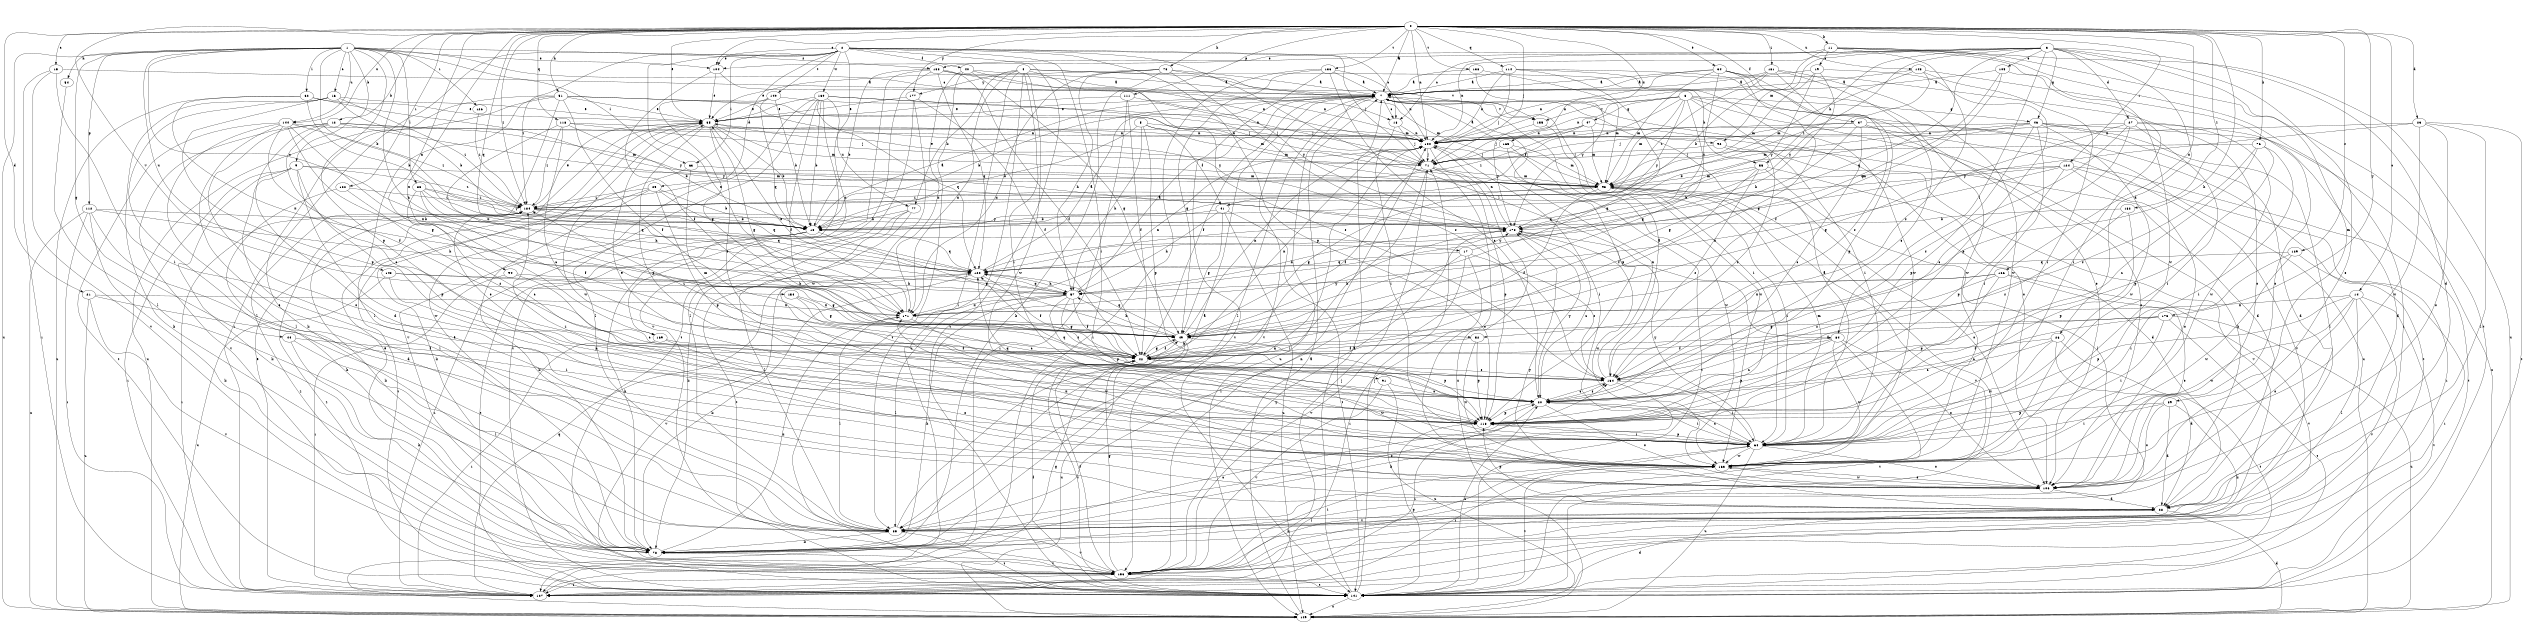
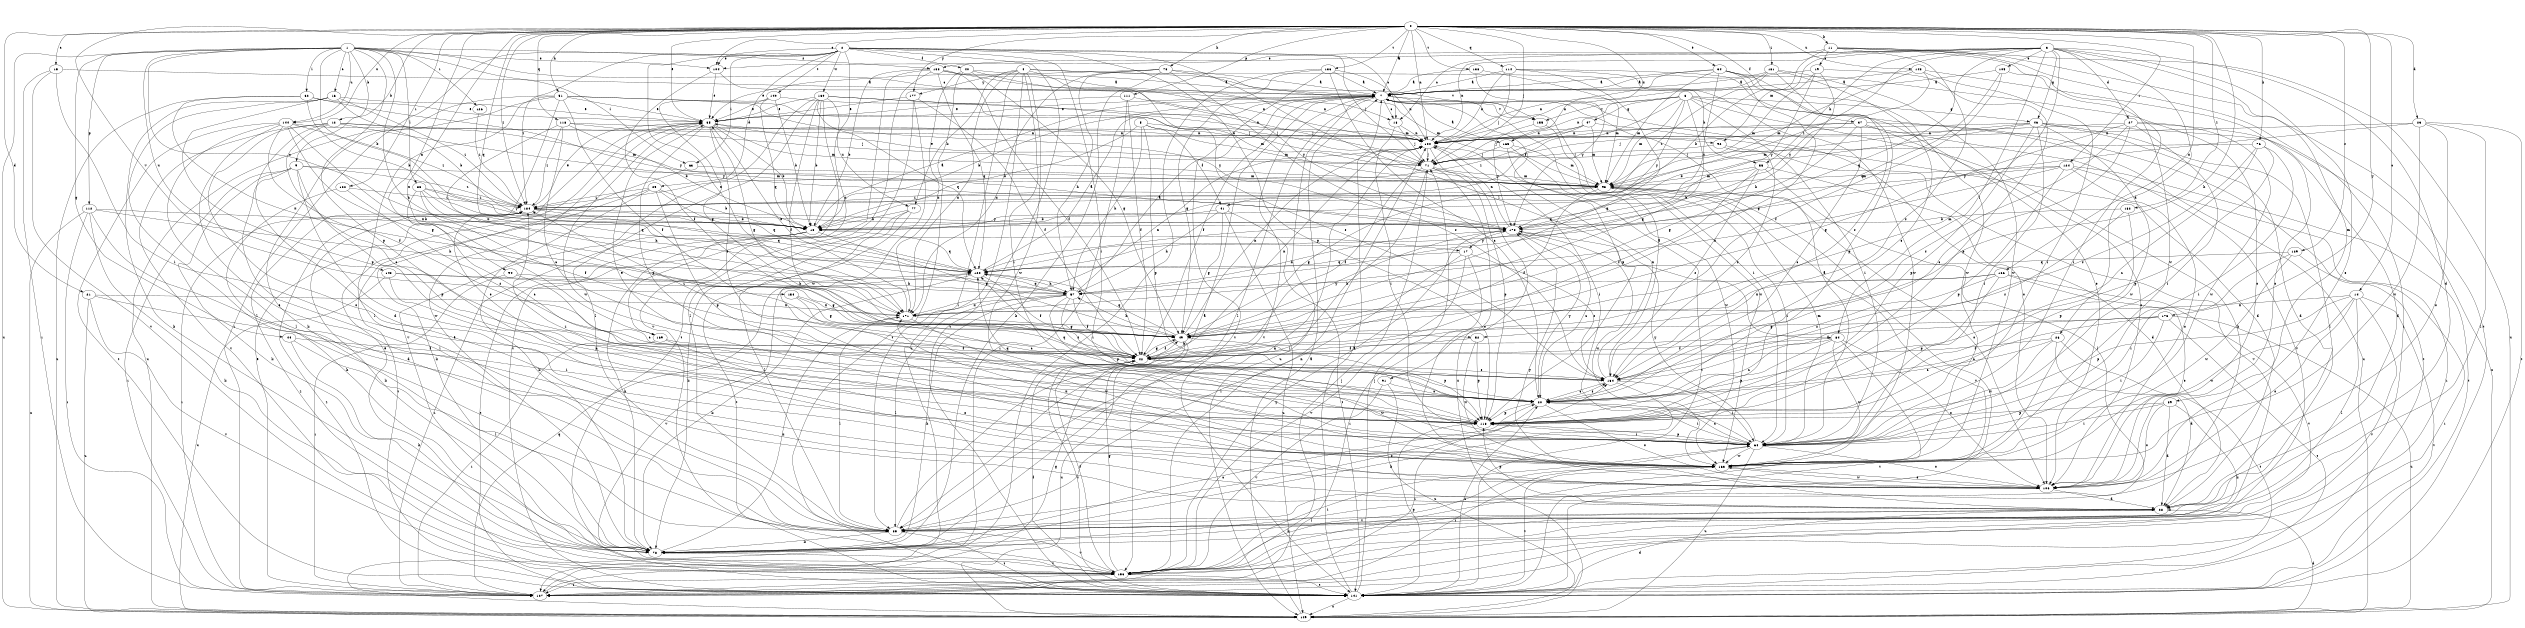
(67, 83) -> none
(1447, 114) -> (1440, 122)
(1495, 242) -> (1490, 236)
(955, 348) -> (1773, 273)
(1881, 616) -> (1912, 616)
